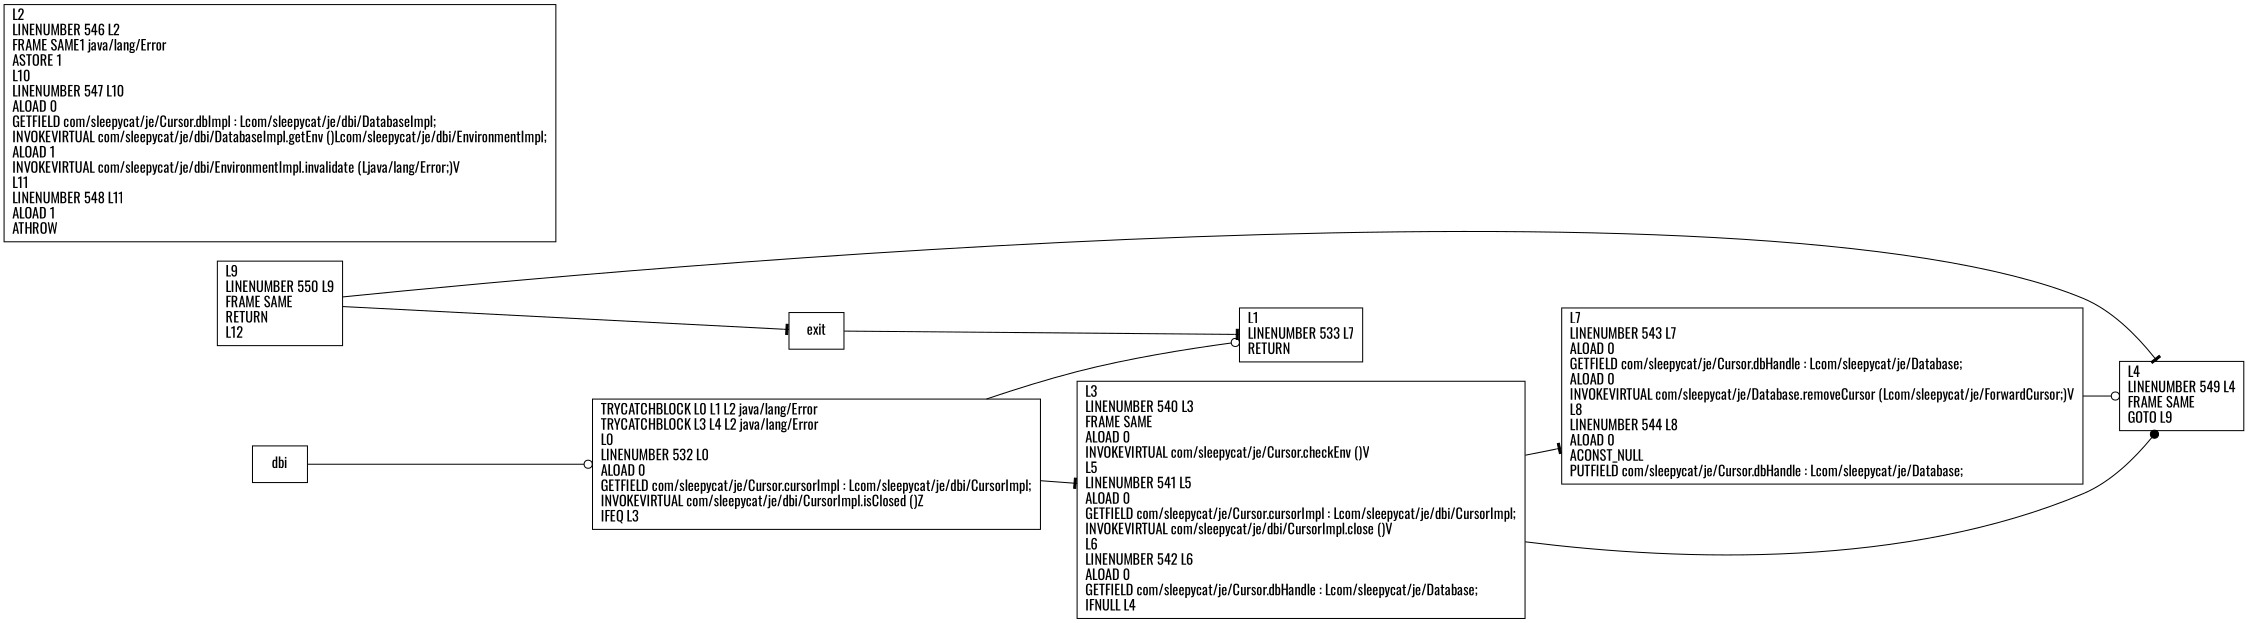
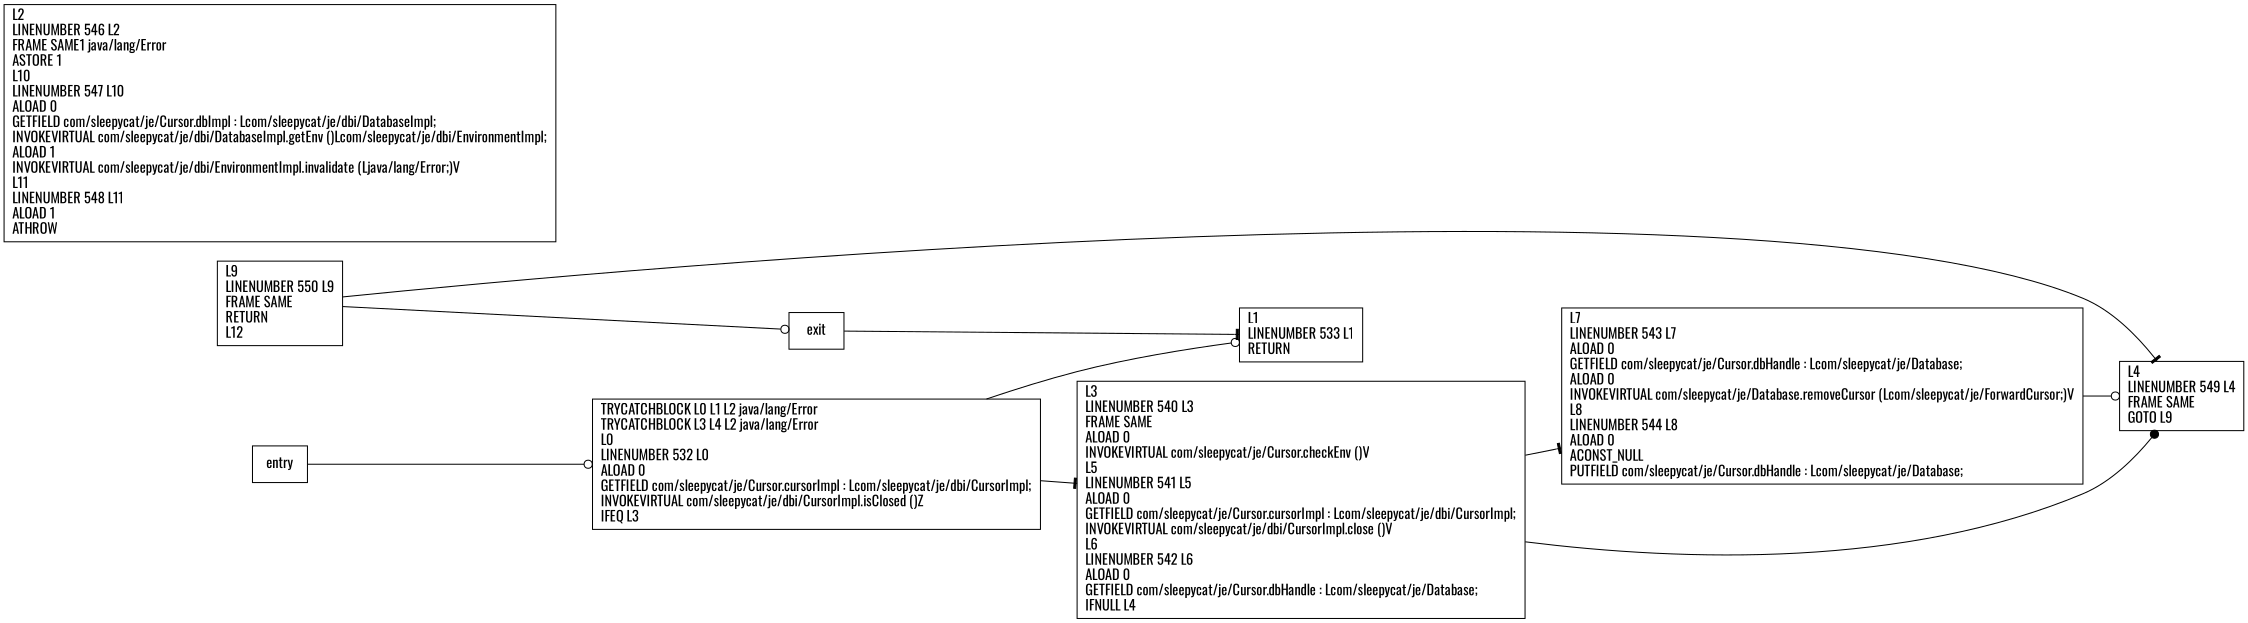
(563, 318) -> (562, 318)
(1301, 335) -> (1301, 335)
(280, 464) -> (280, 464)
